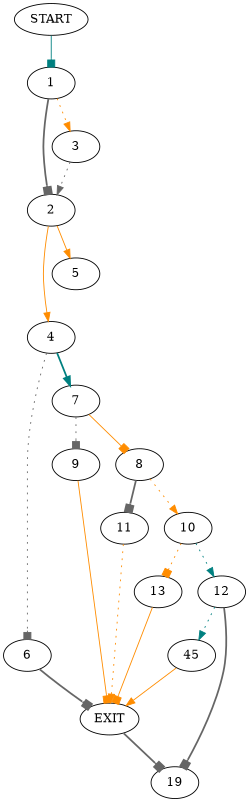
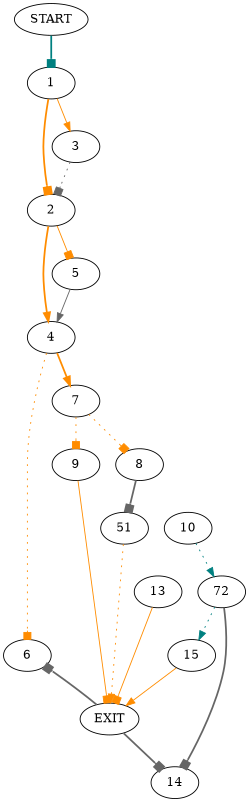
(51, 47) -> (51, 47)
(62, 111) -> (62, 111)
(43, 142) -> (43, 142)
(65, 174) -> (65, 174)
(62, 238) -> (62, 238)
(43, 269) -> (43, 269)
none -> (65, 301)
(62, 365) -> (62, 365)
(76, 429) -> (76, 429)
(104, 430) -> (104, 430)
(27, 491) -> (27, 491)
(161, 493) -> none
(125, 528) -> (125, 528)
(175, 556) -> none
(222, 592) -> (222, 592)
(192, 655) -> (192, 655)
(61, 686) -> (75, 688)
(175, 783) -> (175, 783)
